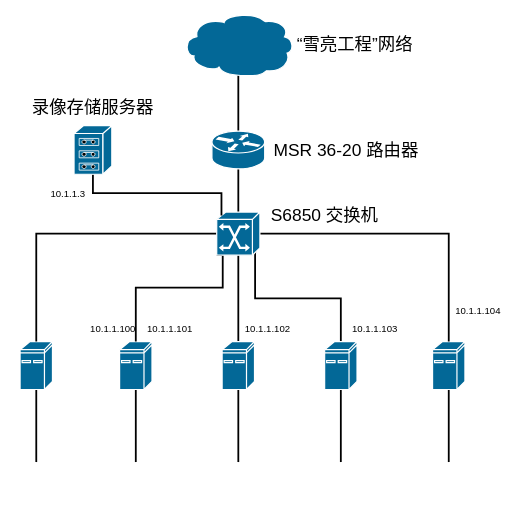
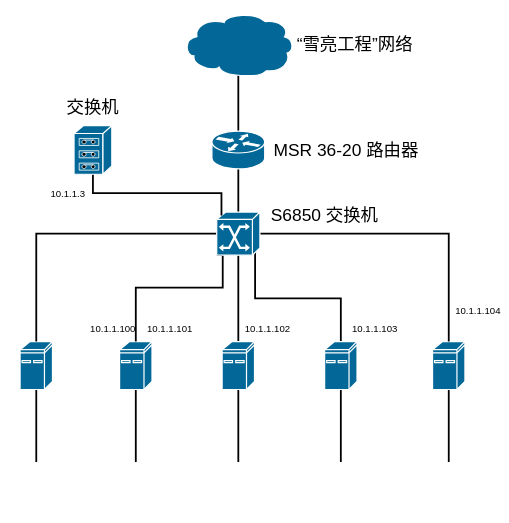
(93, 108) -> (93, 108)
